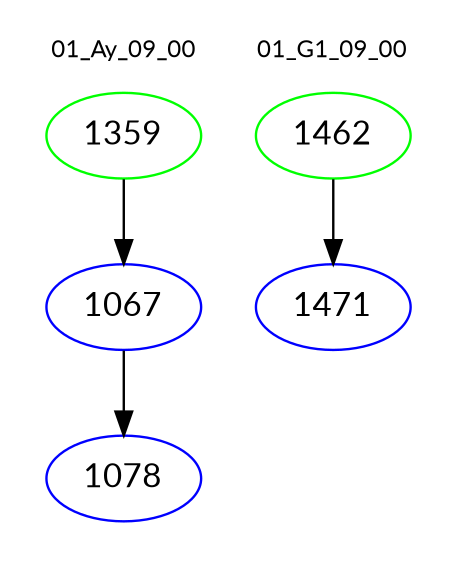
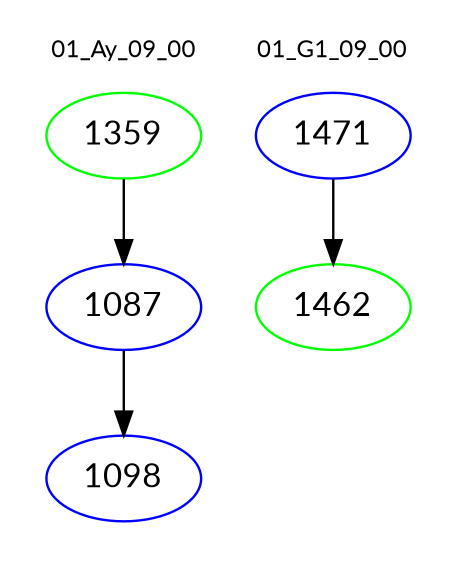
(333, 210) -> (333, 210)
(124, 307) -> (124, 307)
(124, 478) -> (124, 478)
